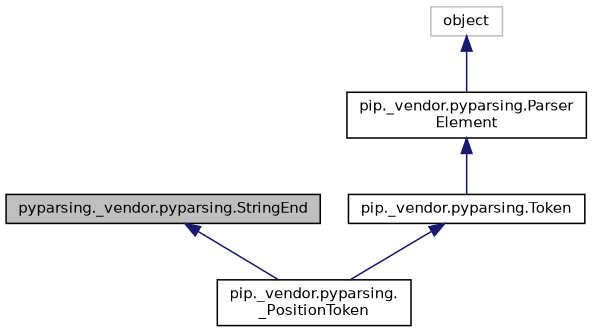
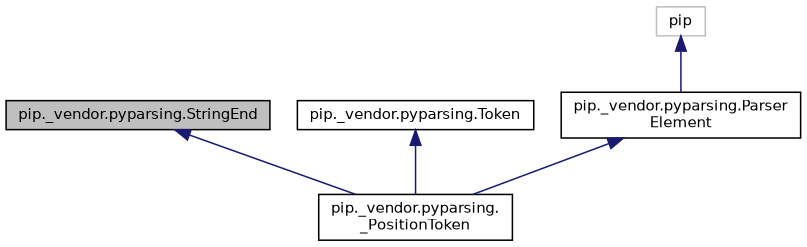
(467, 21) -> (681, 21)
(467, 174) -> (541, 169)
(163, 209) -> (138, 115)
